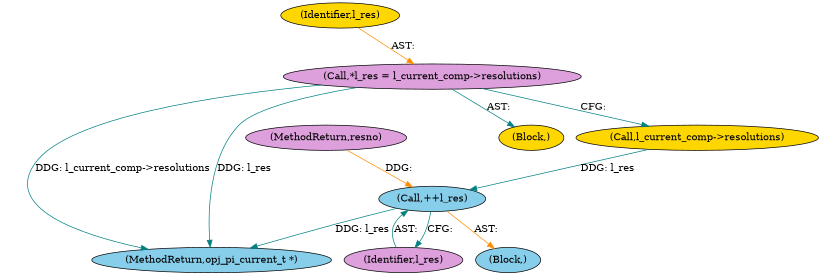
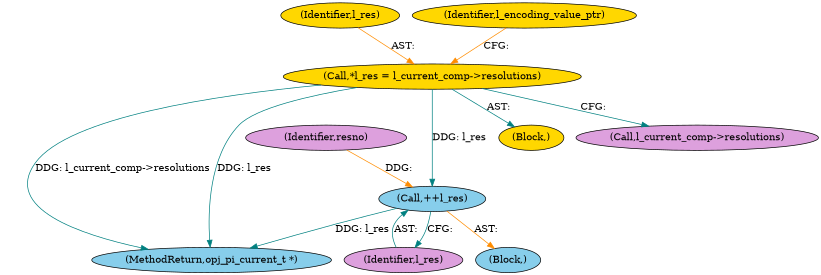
none -> (524, 15)
(432, 77) -> (432, 77)
(326, 138) -> (326, 138)
(697, 138) -> (697, 138)
(563, 169) -> (432, 134)
